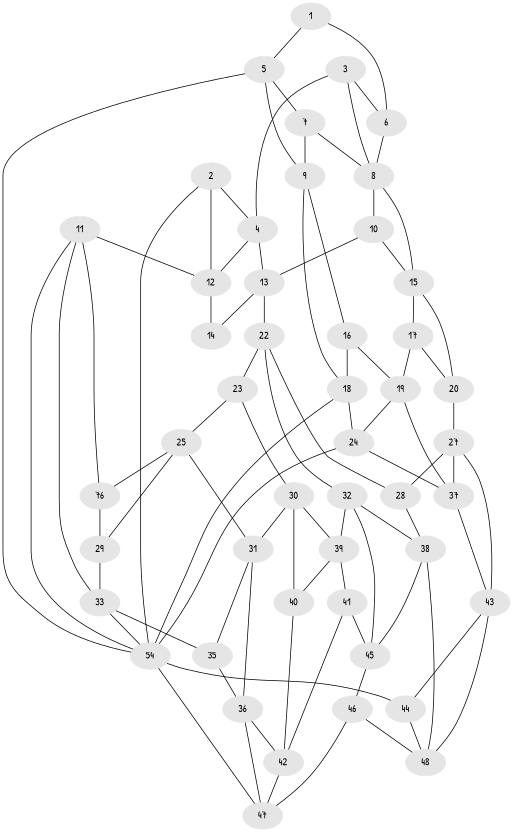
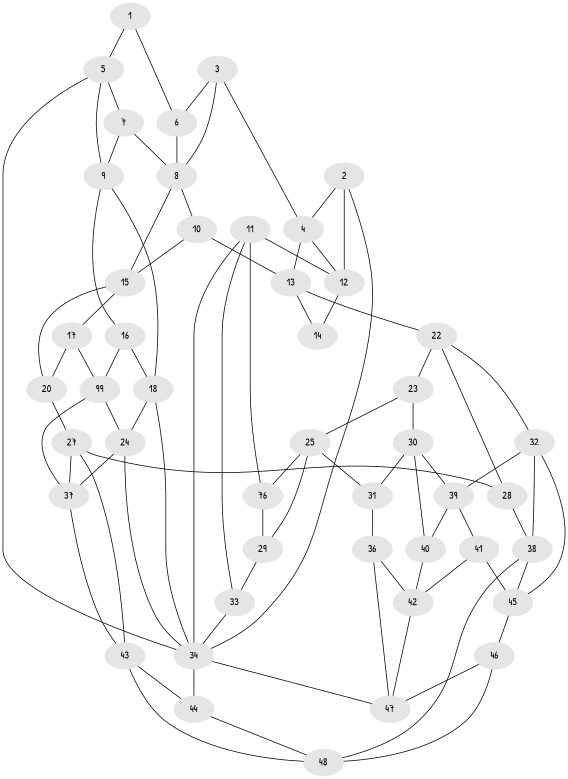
(400, 389) -> (100, 389)
(150, 656) -> (194, 656)
(212, 656) -> none
